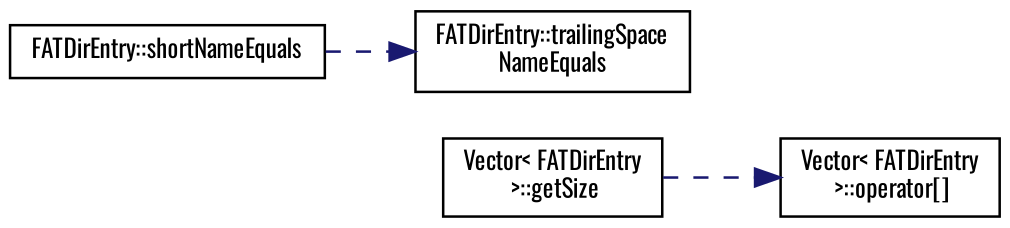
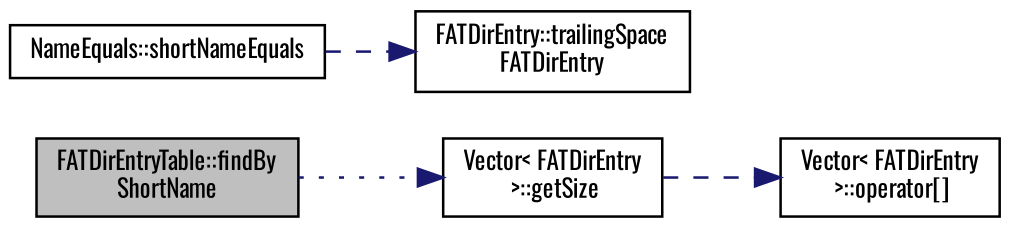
(167, 52) -> (167, 52)
(553, 52) -> (553, 52)
none -> (167, 178)
